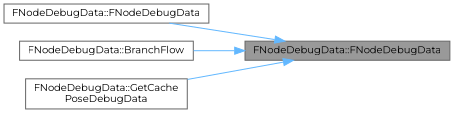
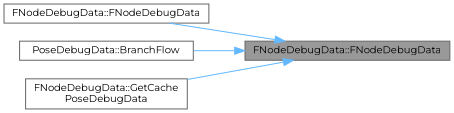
(106, 51) -> (106, 51)
